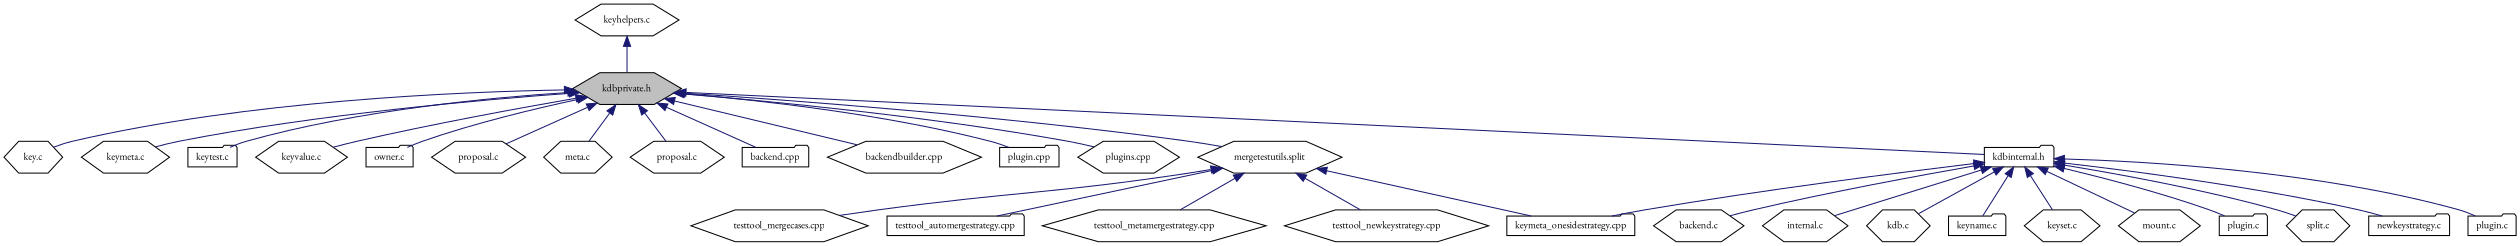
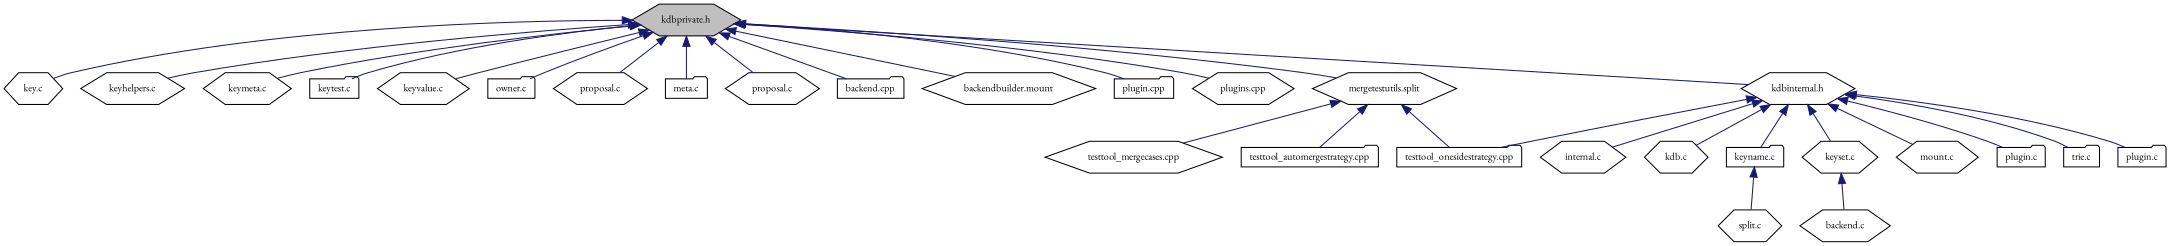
(627, 60) -> (397, 45)
(578, 157) -> (686, 89)
(904, 157) -> (1009, 89)
(2019, 157) -> (1798, 89)
(2181, 187) -> (1752, 194)
(1852, 189) -> (1843, 197)
(1154, 226) -> none
(1387, 226) -> none
(1571, 226) -> (1459, 157)
(2409, 226) -> (2082, 157)
